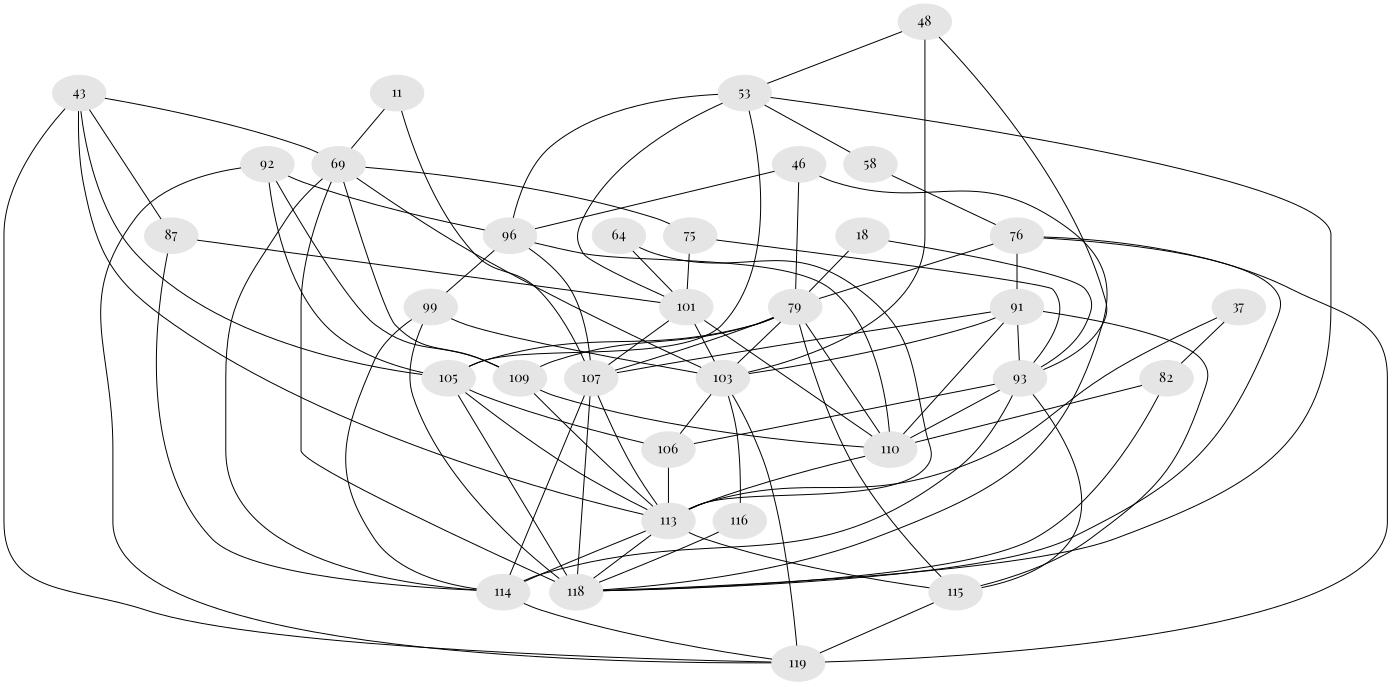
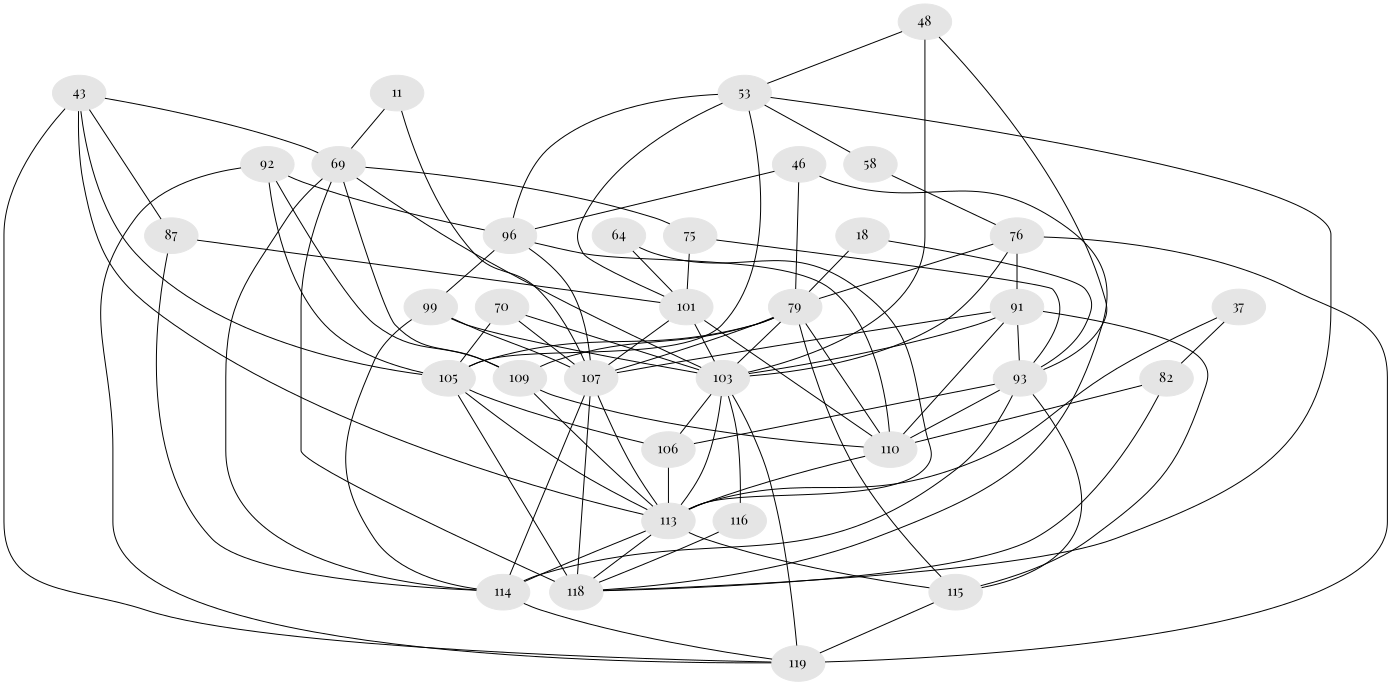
none -> (502, 307)
none -> (709, 454)
(451, 468) -> (514, 344)
(1096, 525) -> (922, 333)
